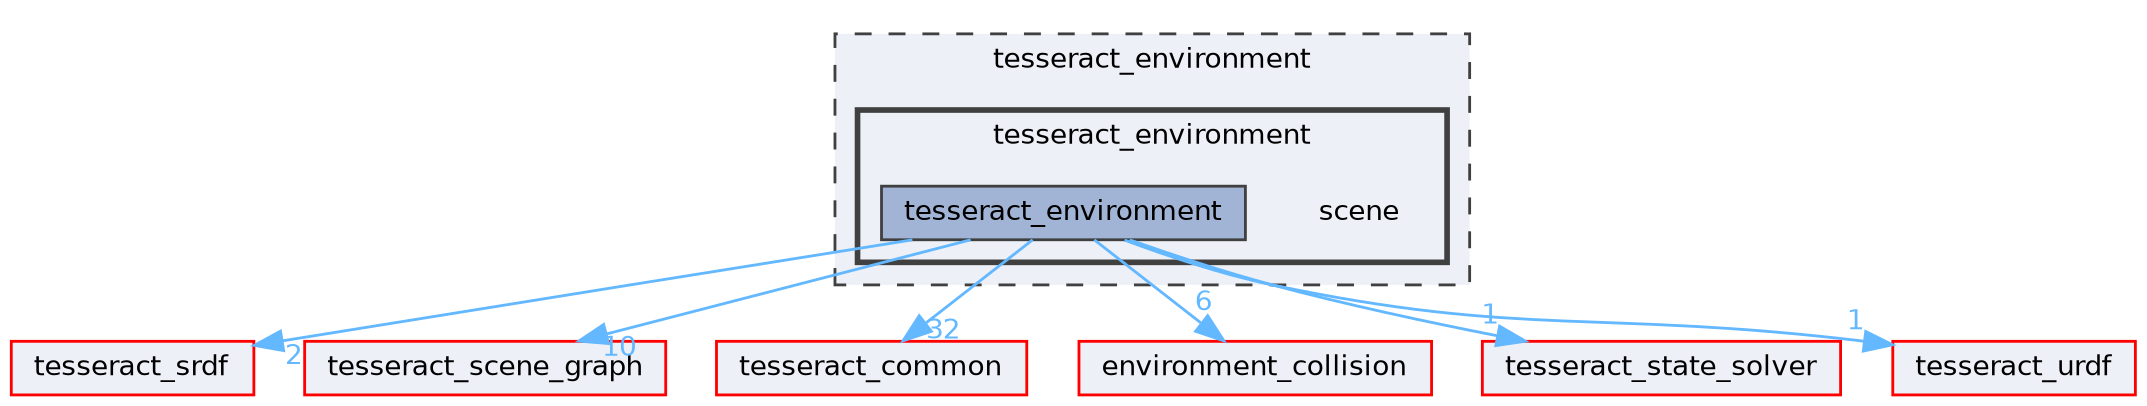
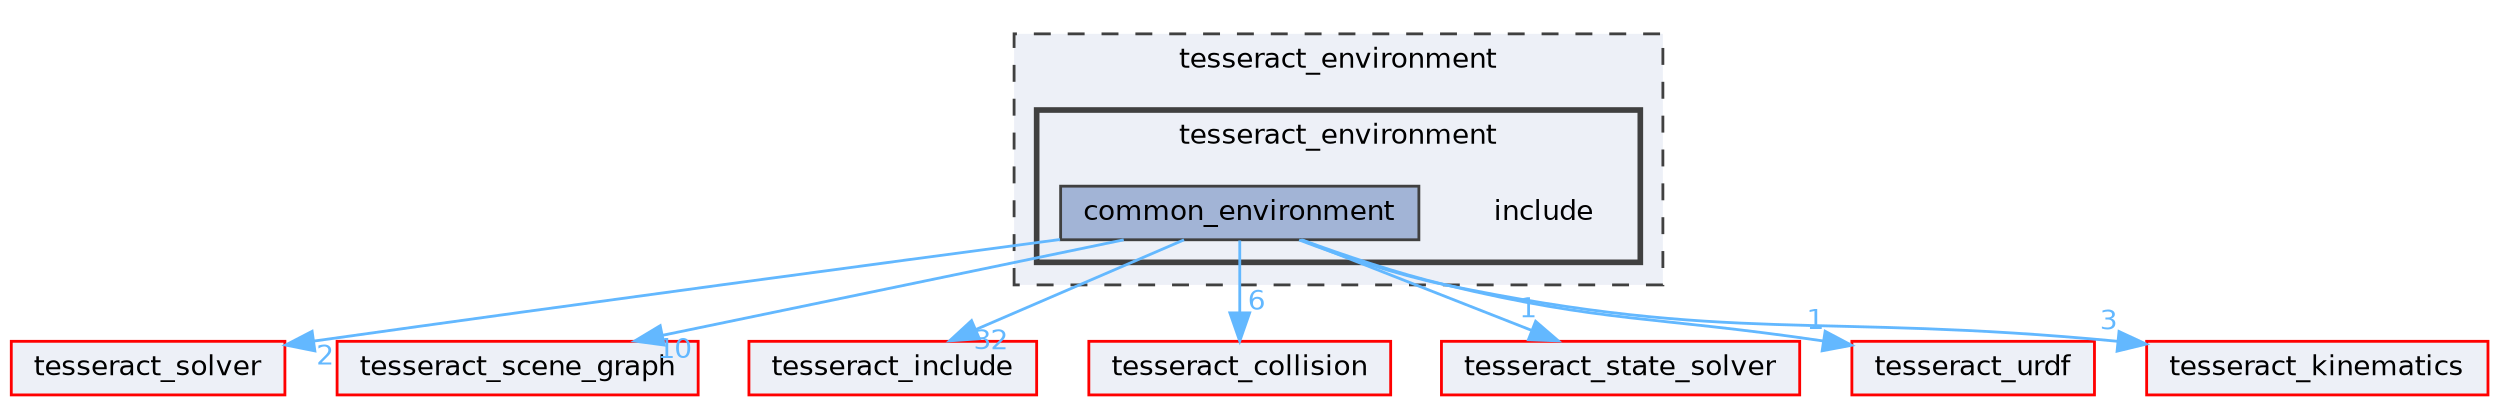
(1063, 213) -> (1240, 213)
(1360, 213) -> (1544, 213)
(133, 368) -> (148, 368)
(872, 368) -> (893, 368)
(1255, 368) -> (1240, 368)
none -> (2317, 368)
